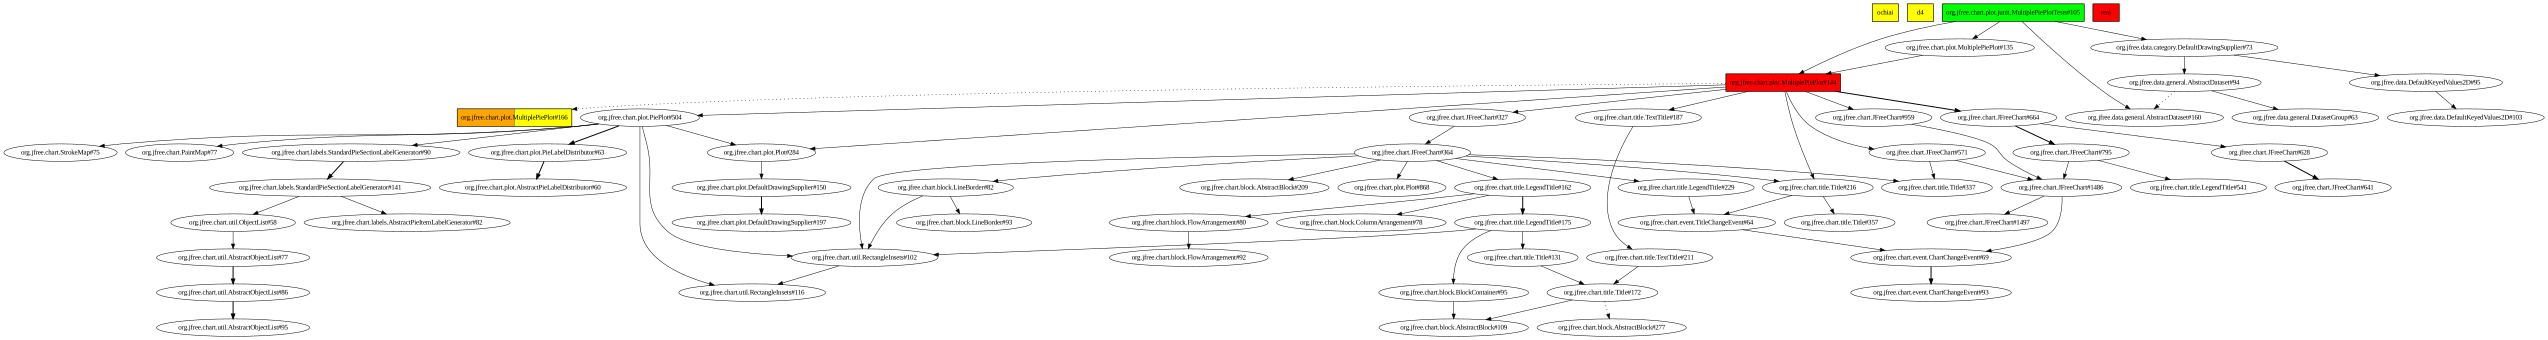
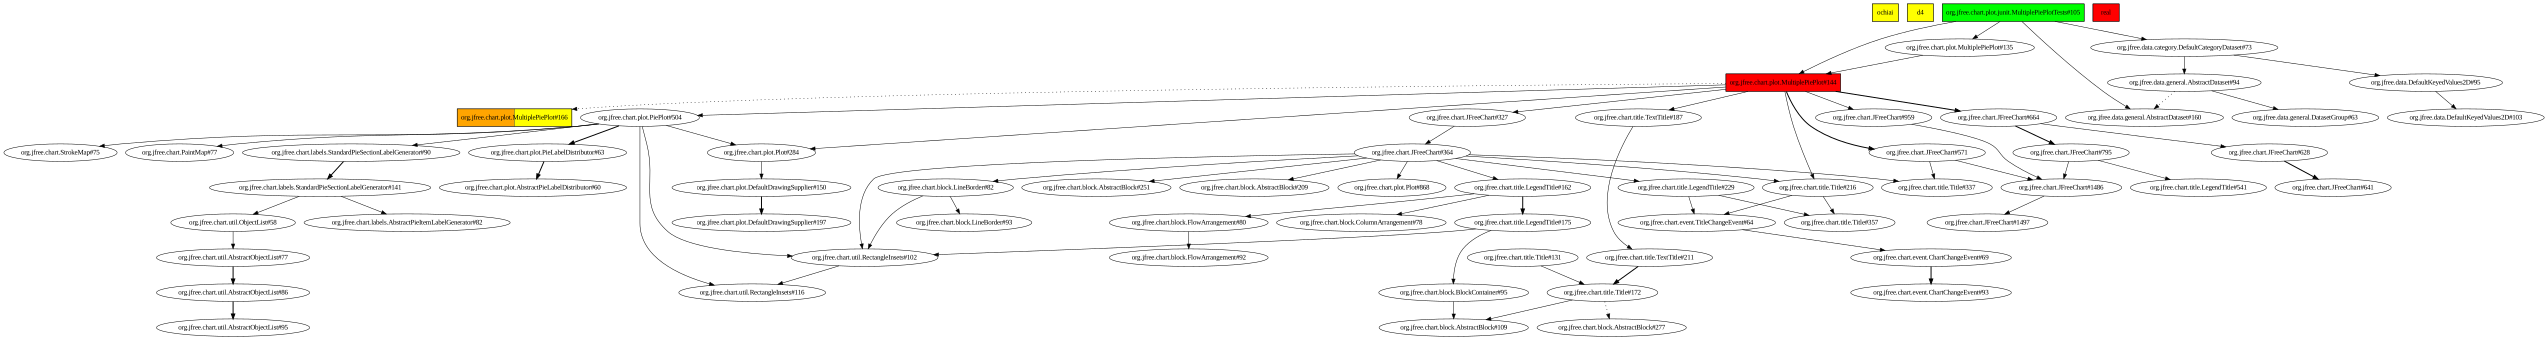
(2184, 48) -> (2184, 48)
(1819, 131) -> (1819, 131)
none -> (1096, 188)
none -> (1768, 206)
(1523, 238) -> none
(2040, 238) -> none
(1628, 274) -> (1628, 274)
